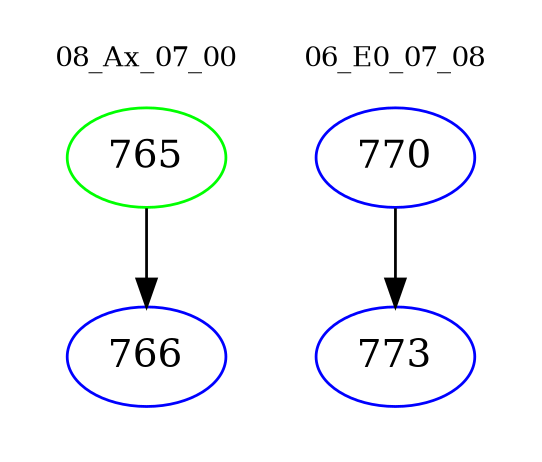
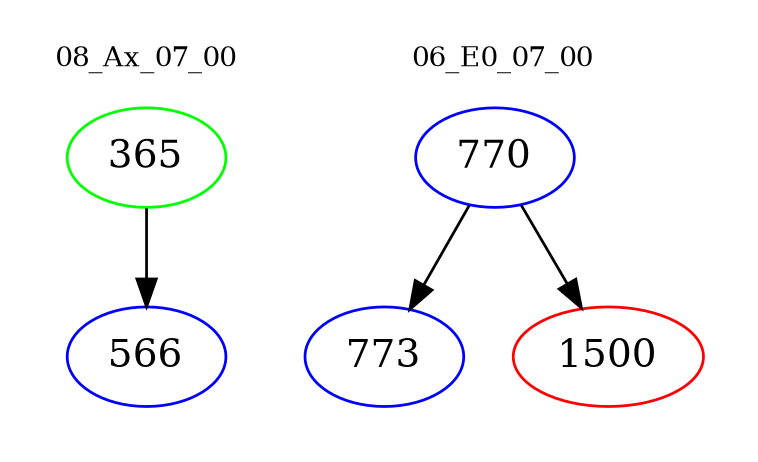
(395, 59) -> (503, 59)
(147, 158) -> (147, 158)
(147, 357) -> (147, 357)
none -> (608, 357)
